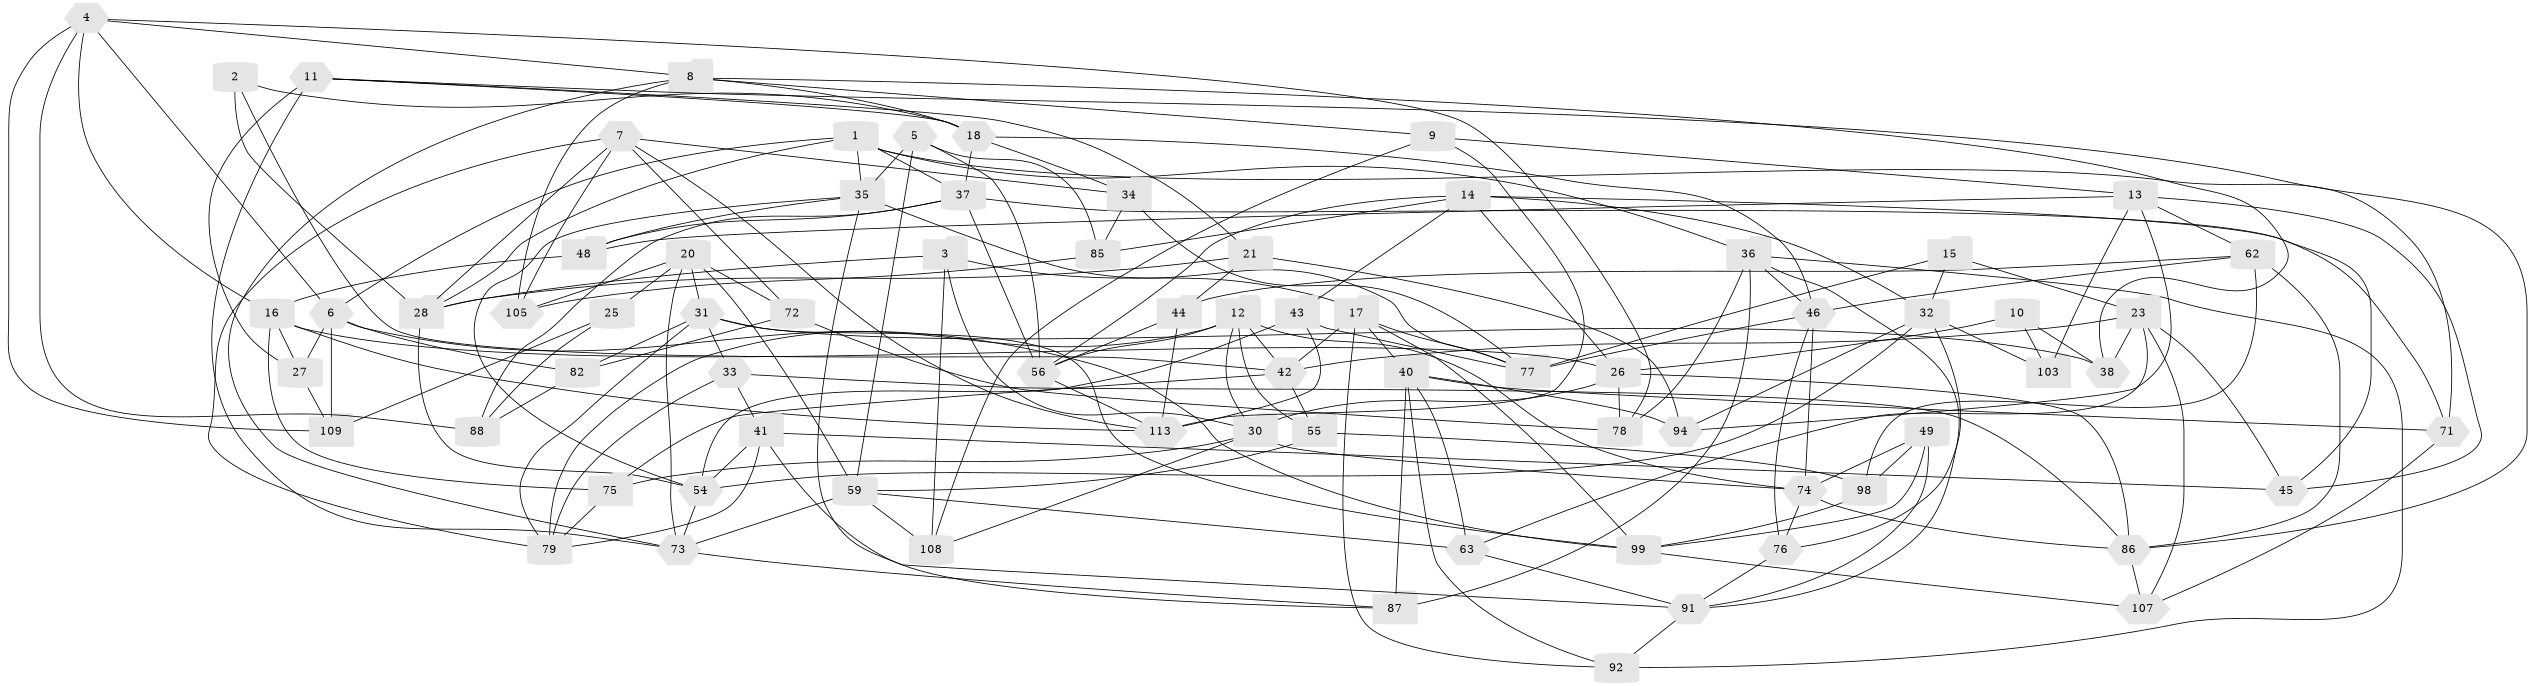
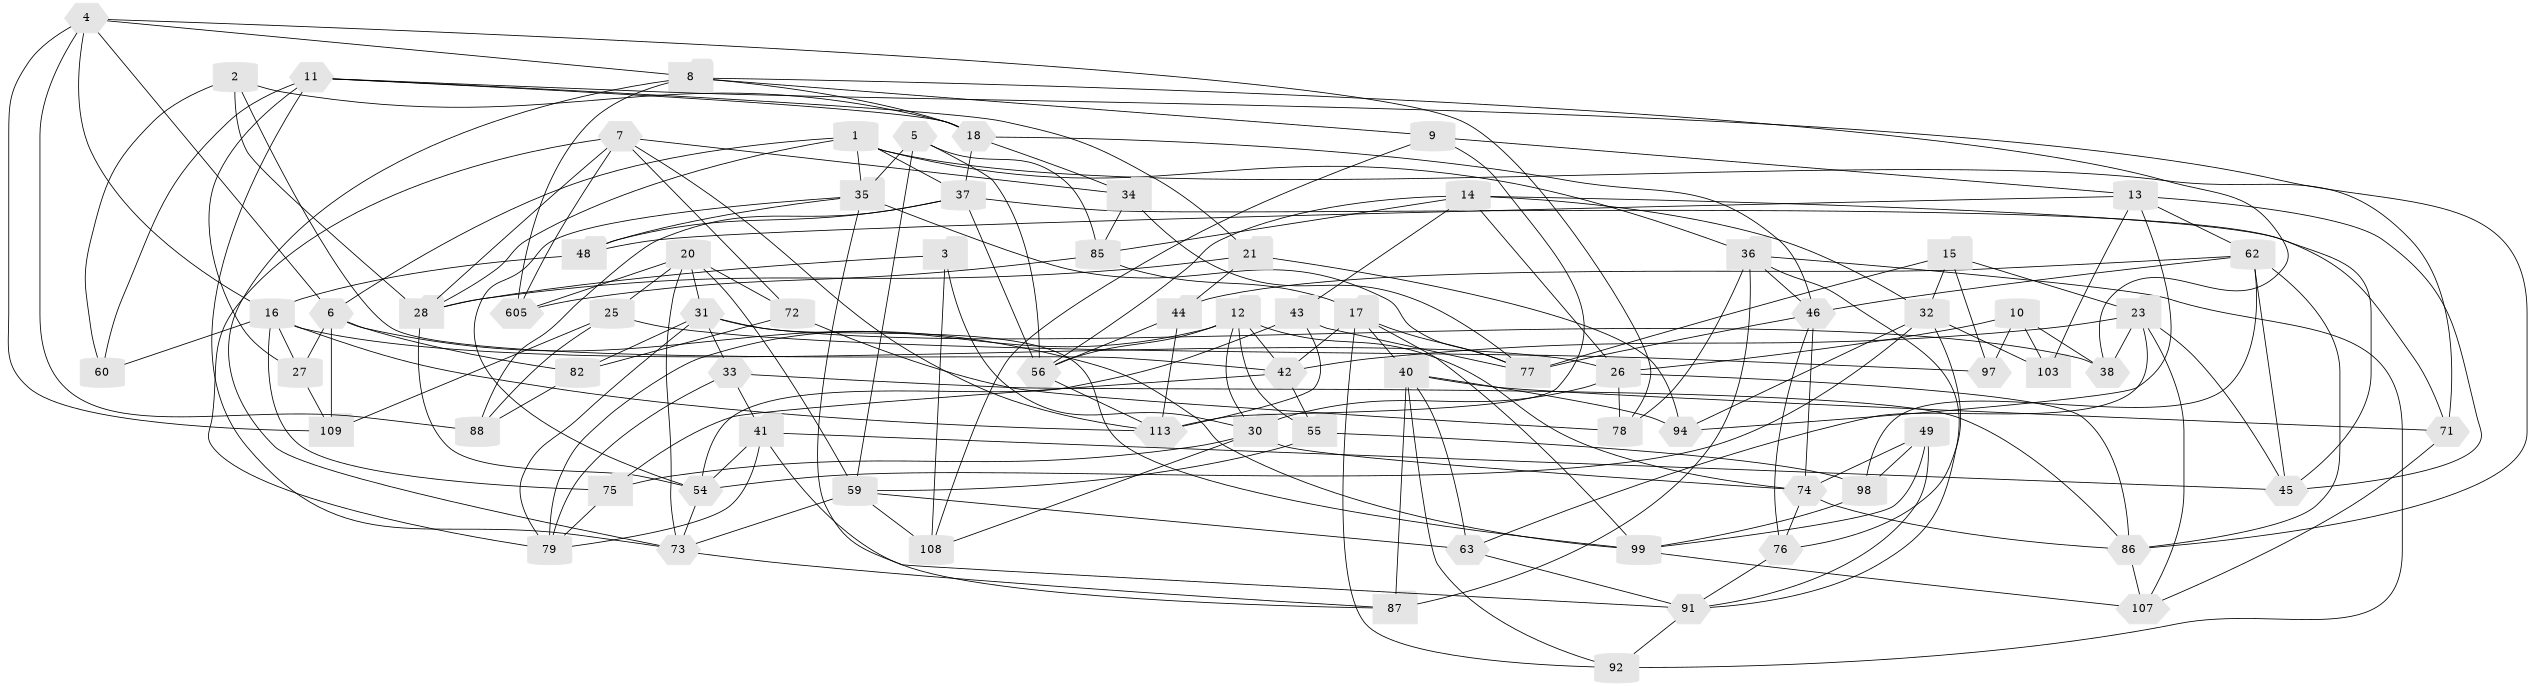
(1235, 281) -> (1227, 283)
(517, 314) -> (517, 314)
none -> (102, 373)
none -> (1989, 373)
none -> (2270, 373)
